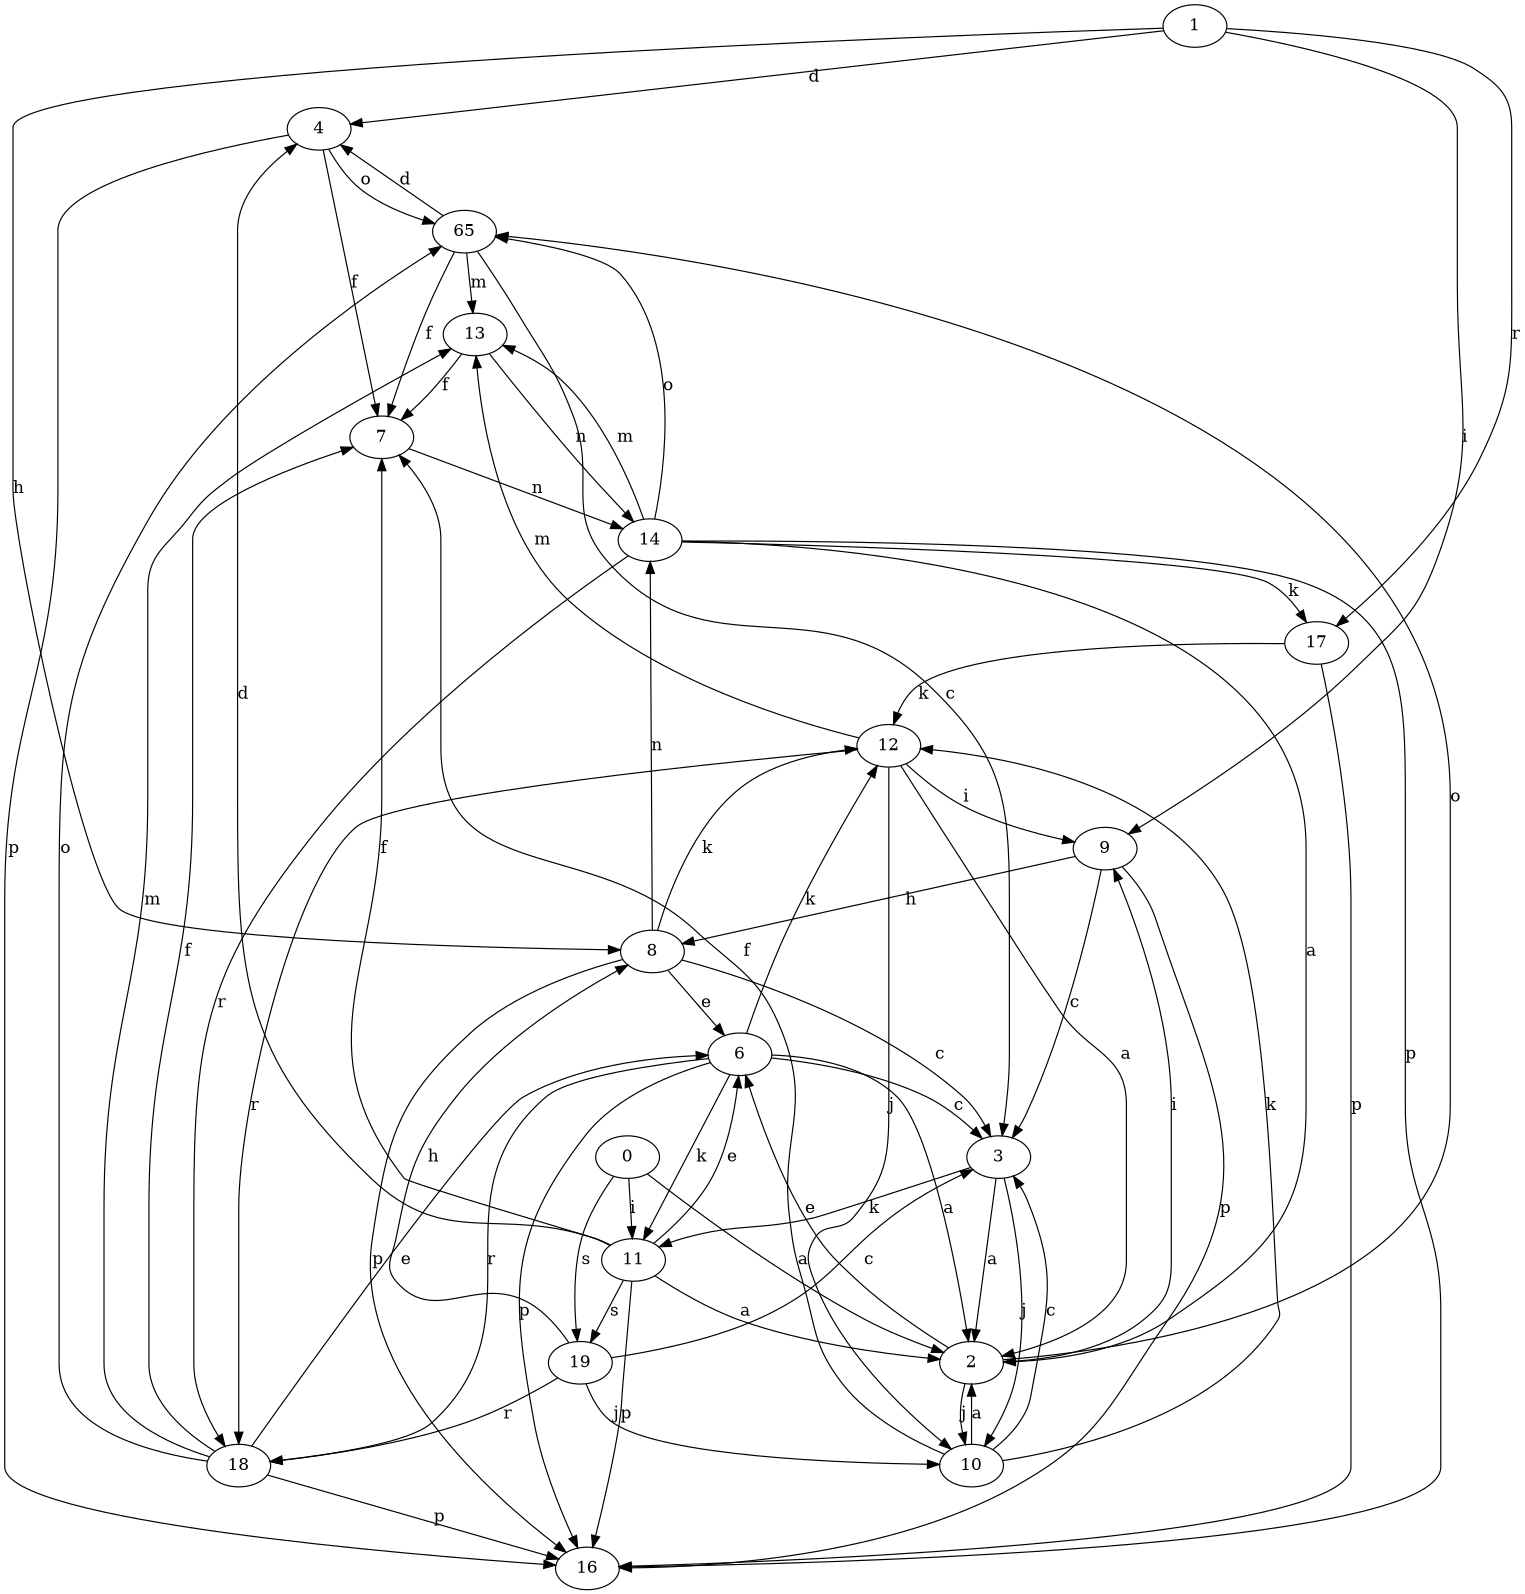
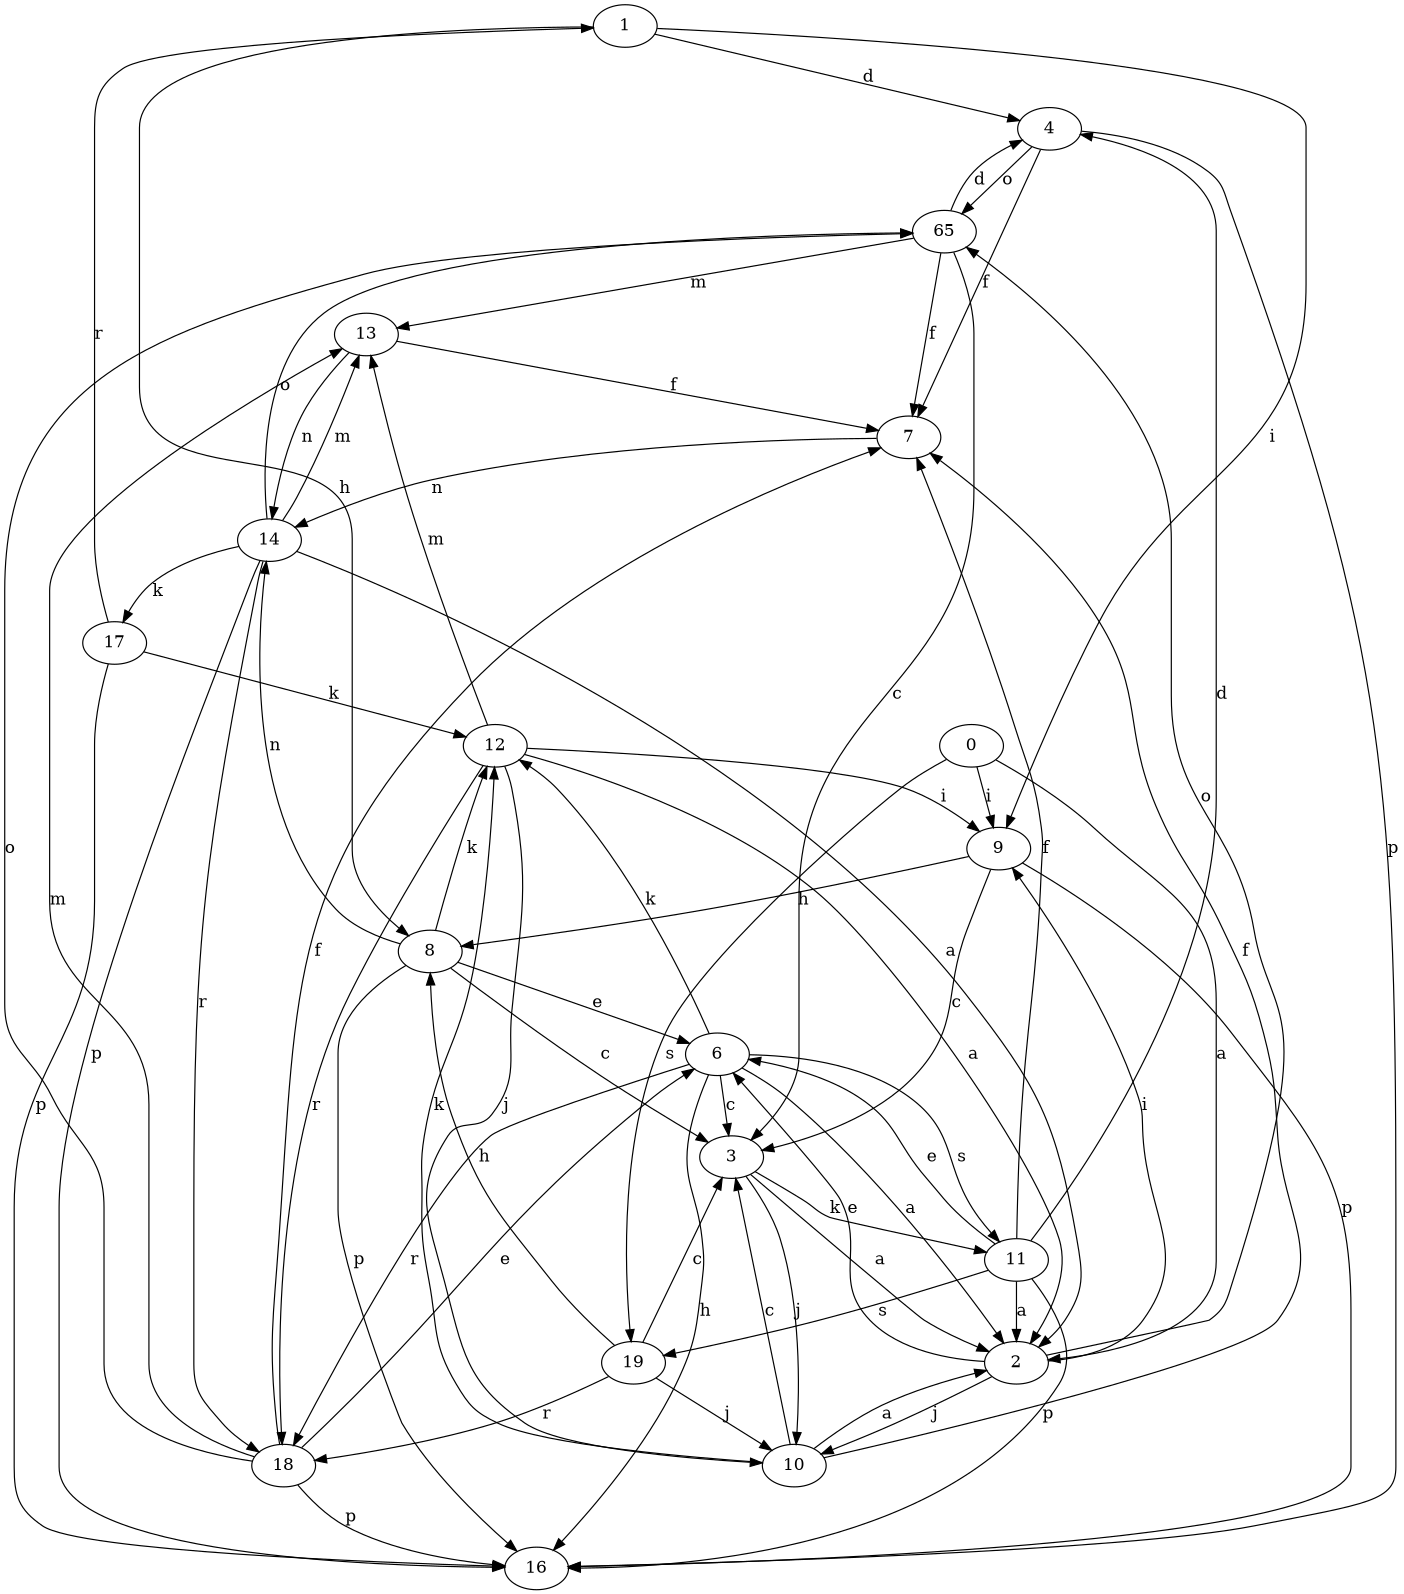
(1512, 238) -> (95, 110)
(701, 1157) -> (962, 1157)
(630, 1203) -> (984, 791)
(525, 1311) -> (706, 1311)
